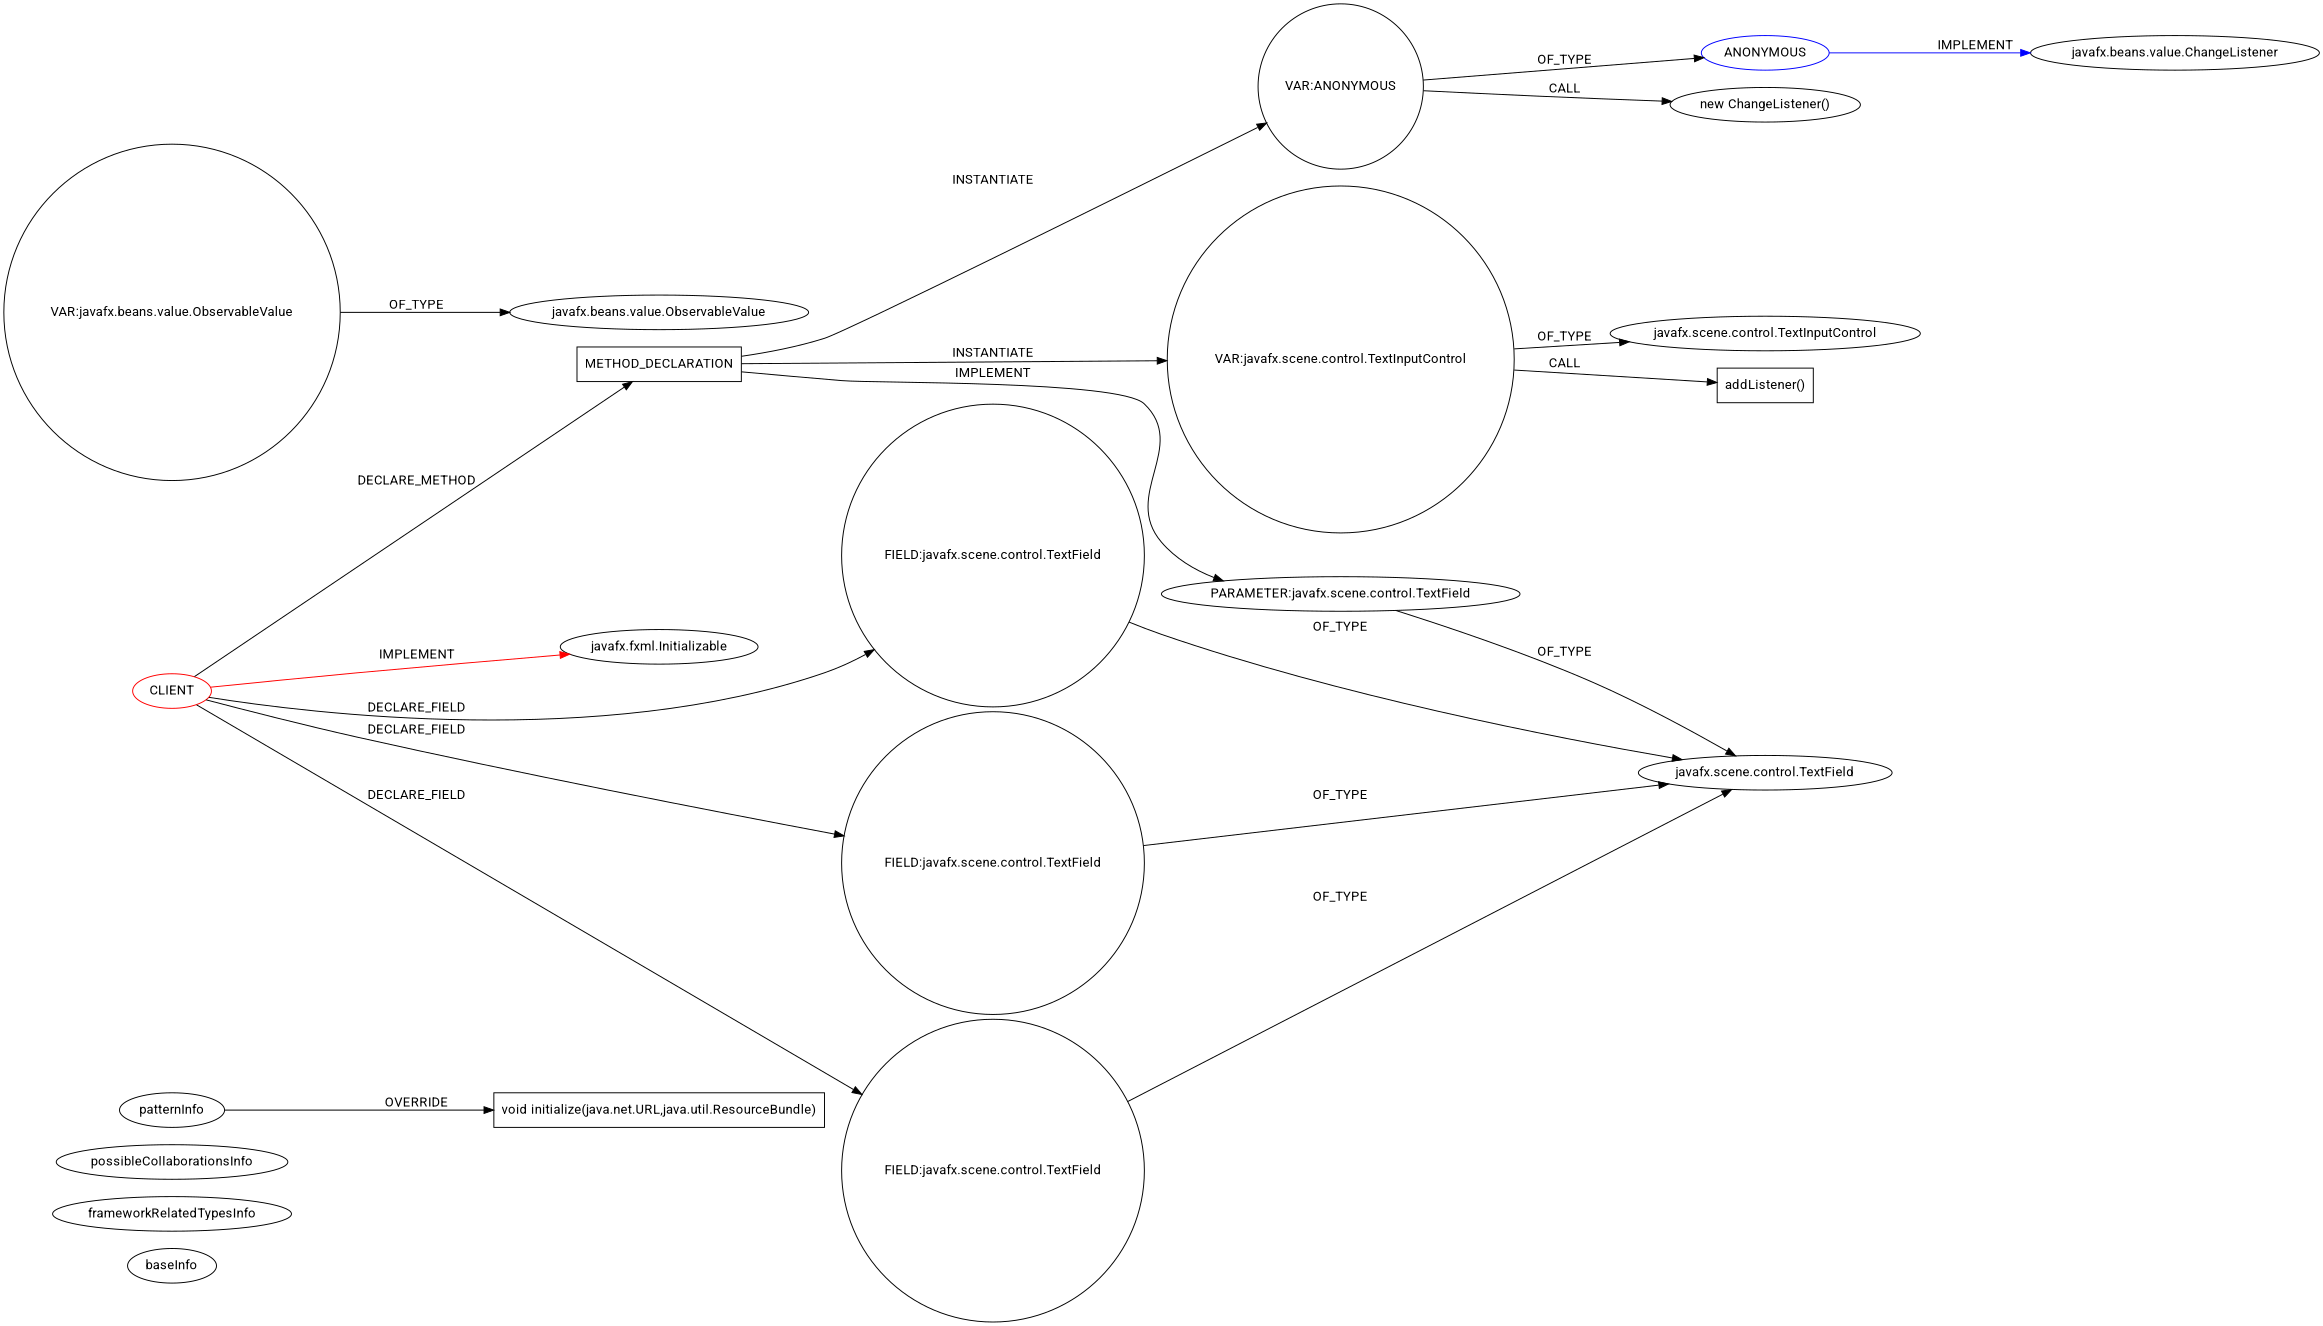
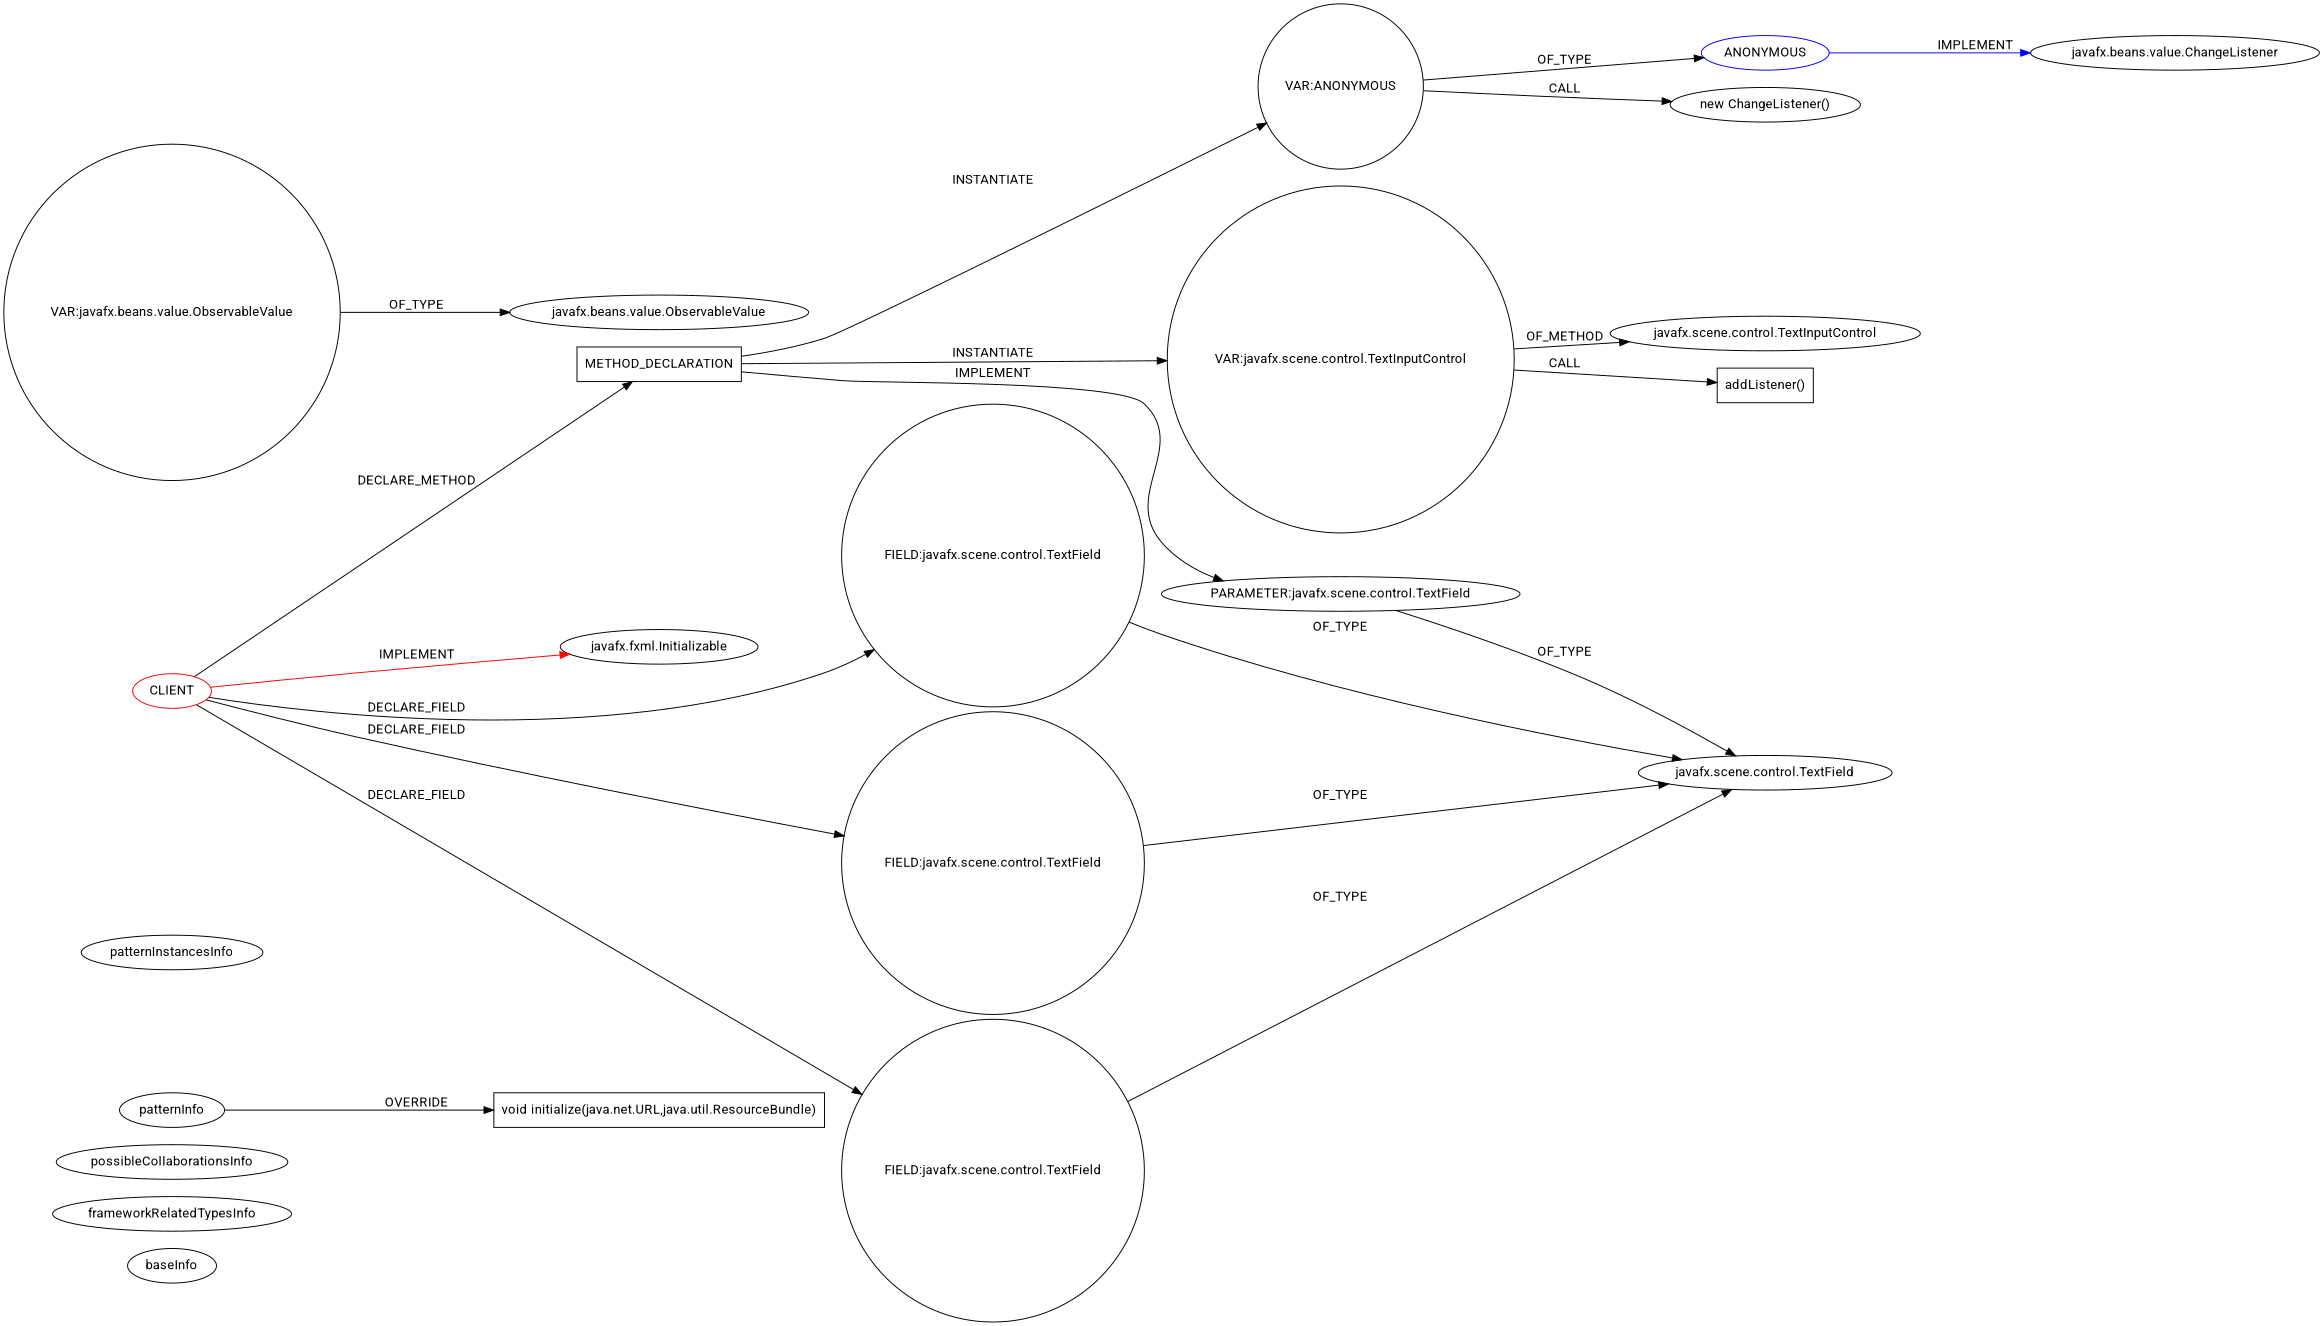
(1565, 337) -> (1565, 337)
none -> (172, 952)
